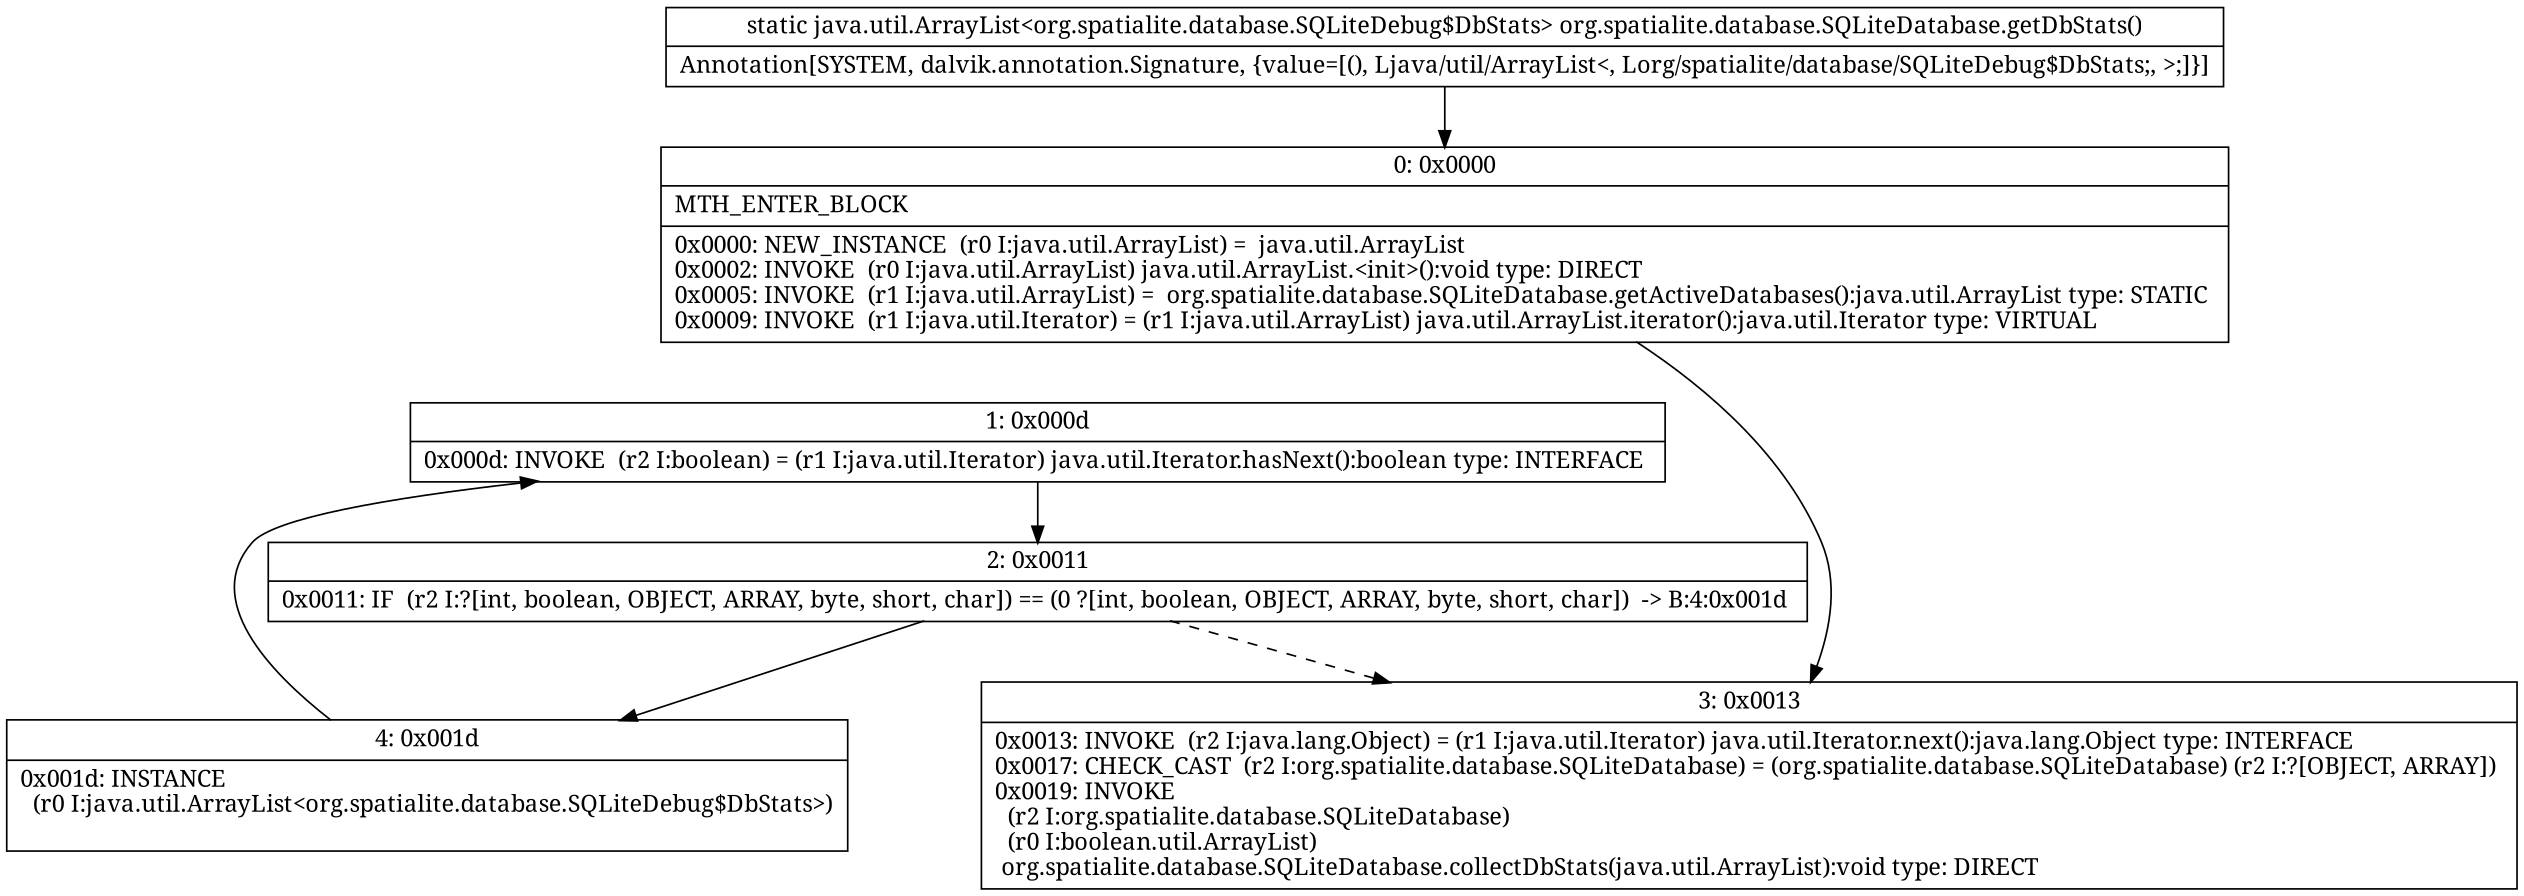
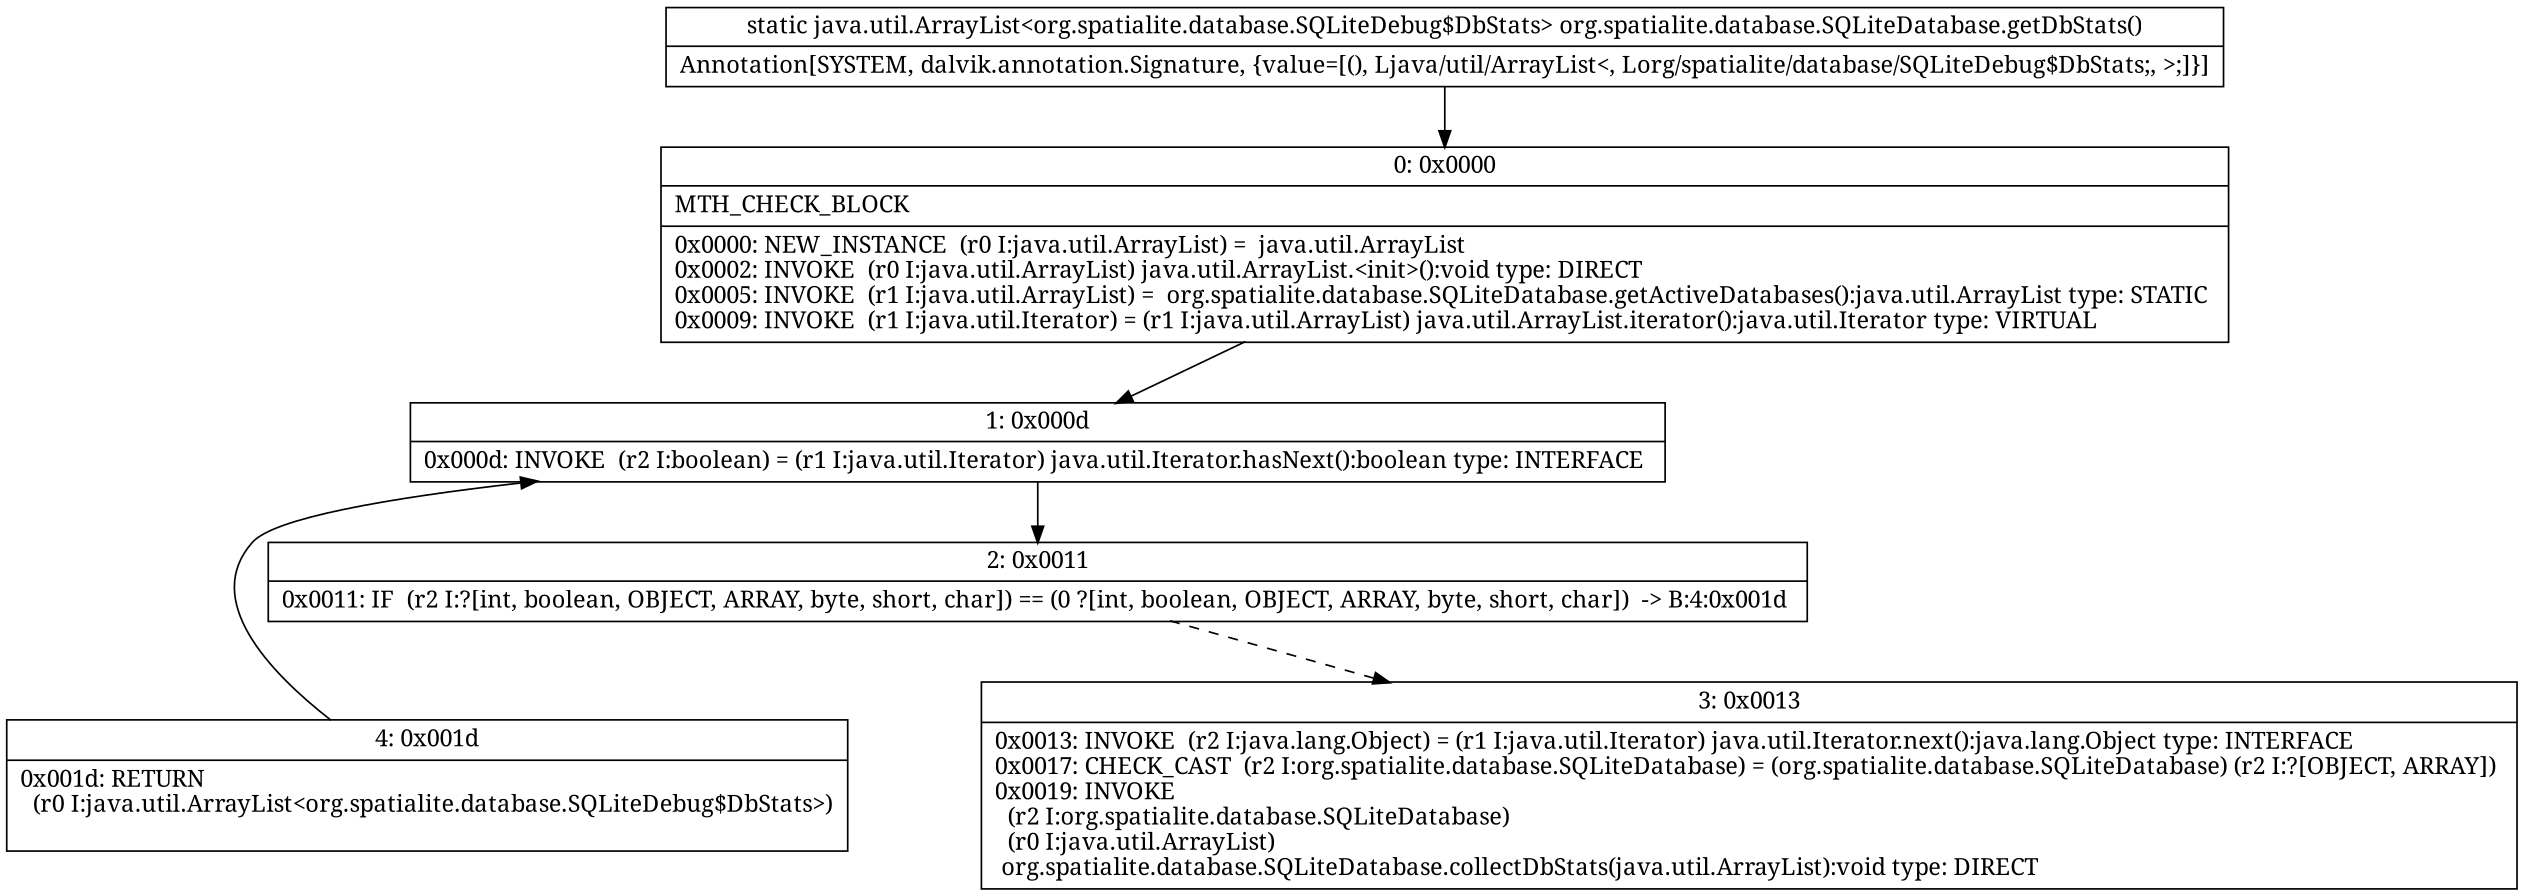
(791, 205) -> (792, 205)
(1785, 477) -> (1188, 369)
(780, 668) -> none
(130, 780) -> (119, 780)
(1156, 843) -> (1135, 843)
